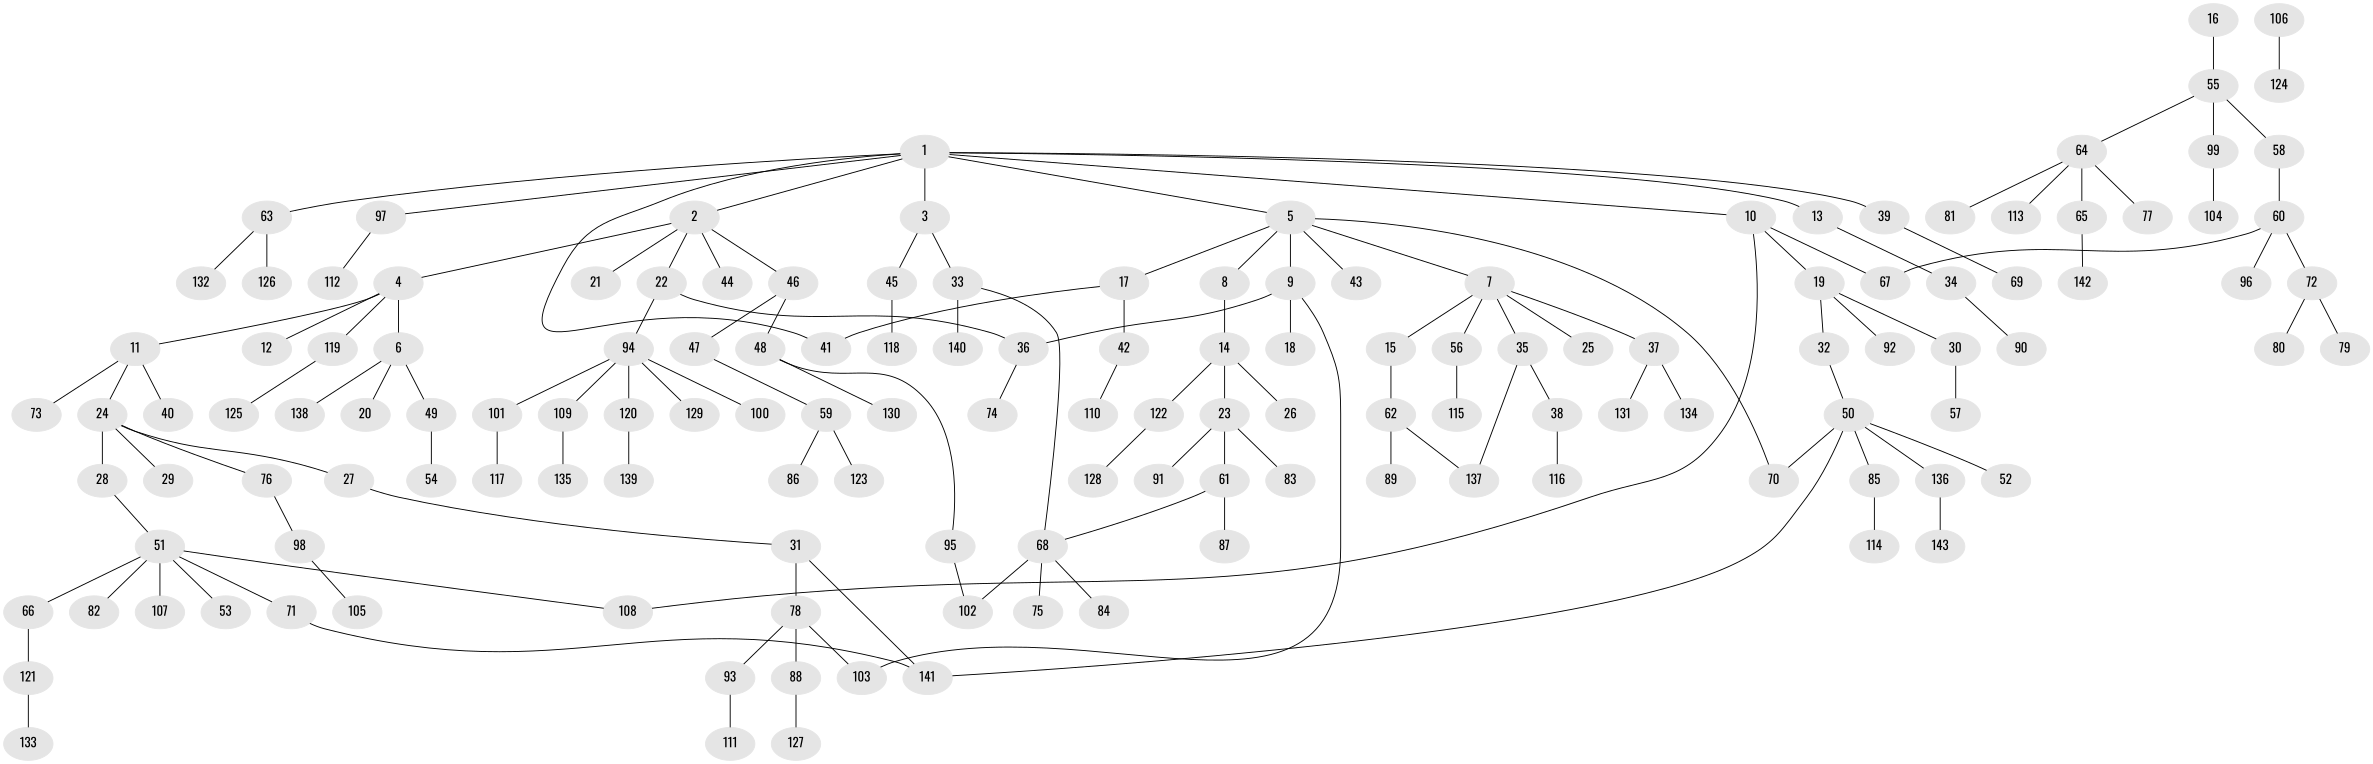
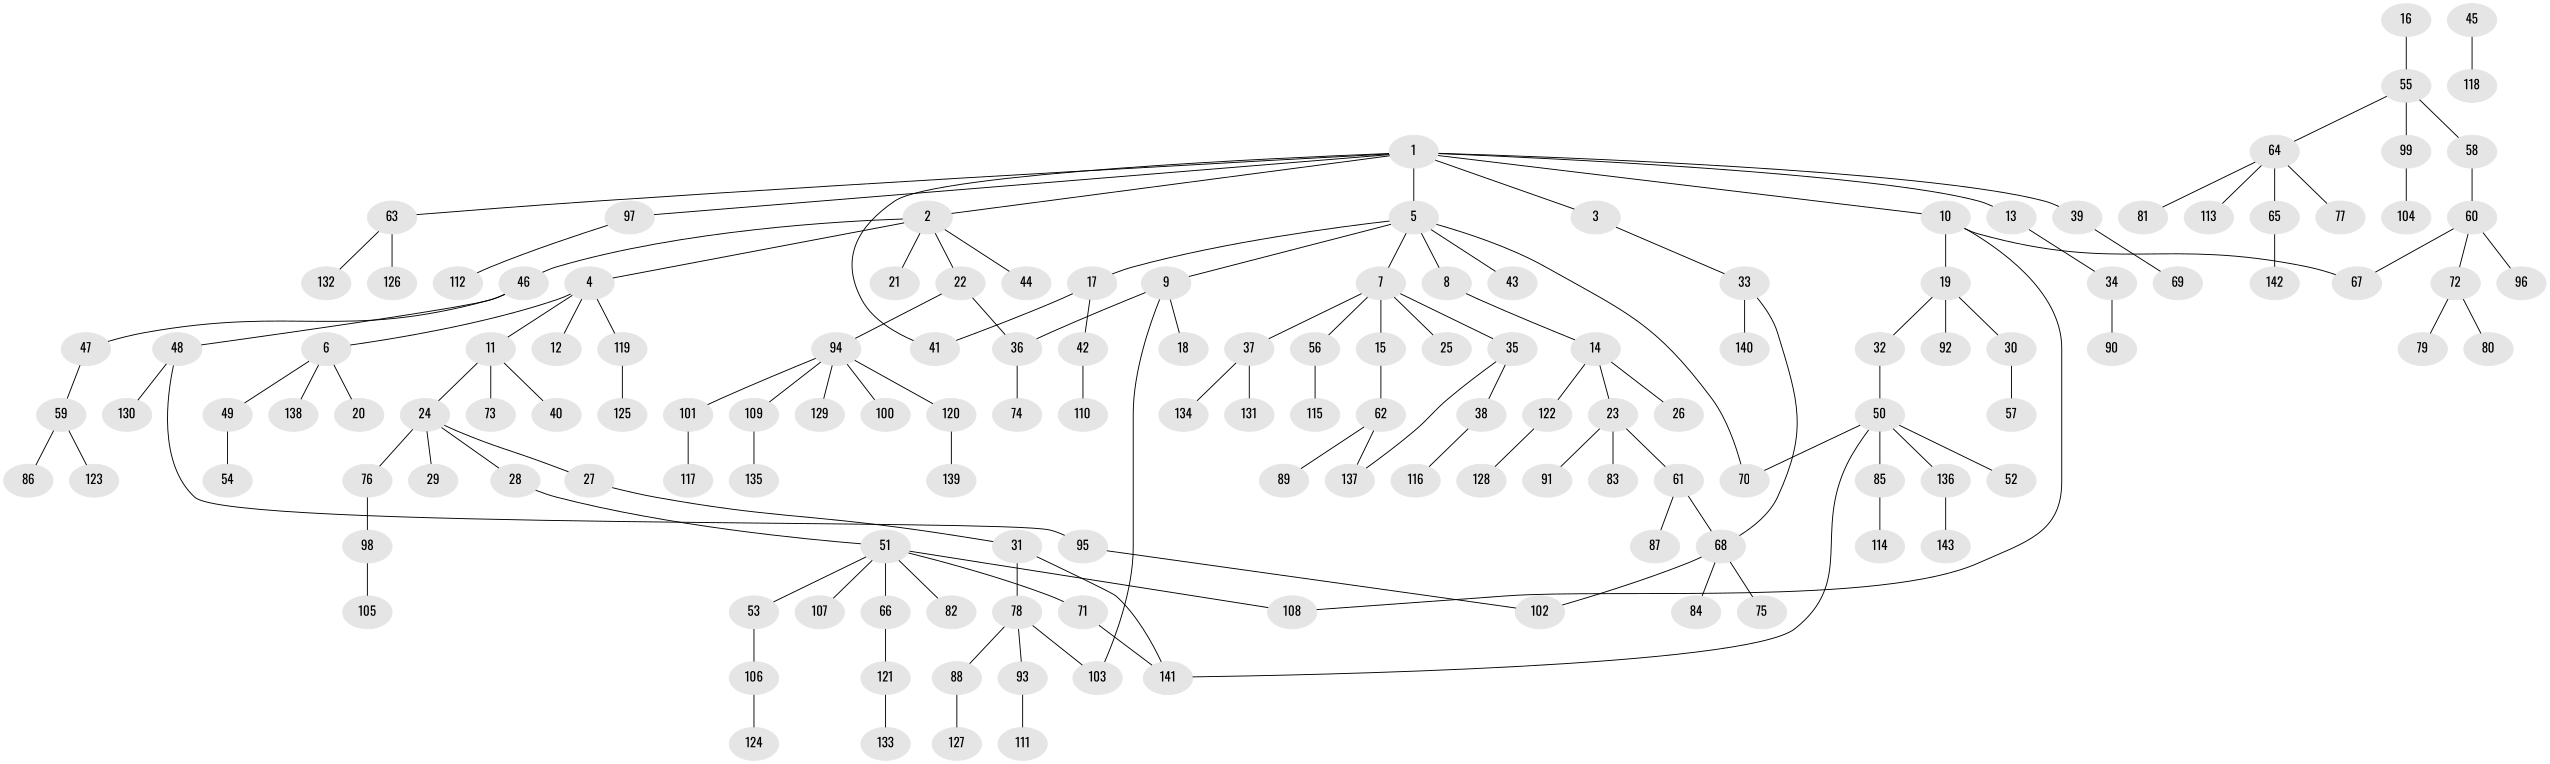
(908, 250) -> none
none -> (754, 645)
